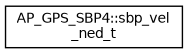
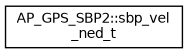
(94, 27) -> (94, 27)
